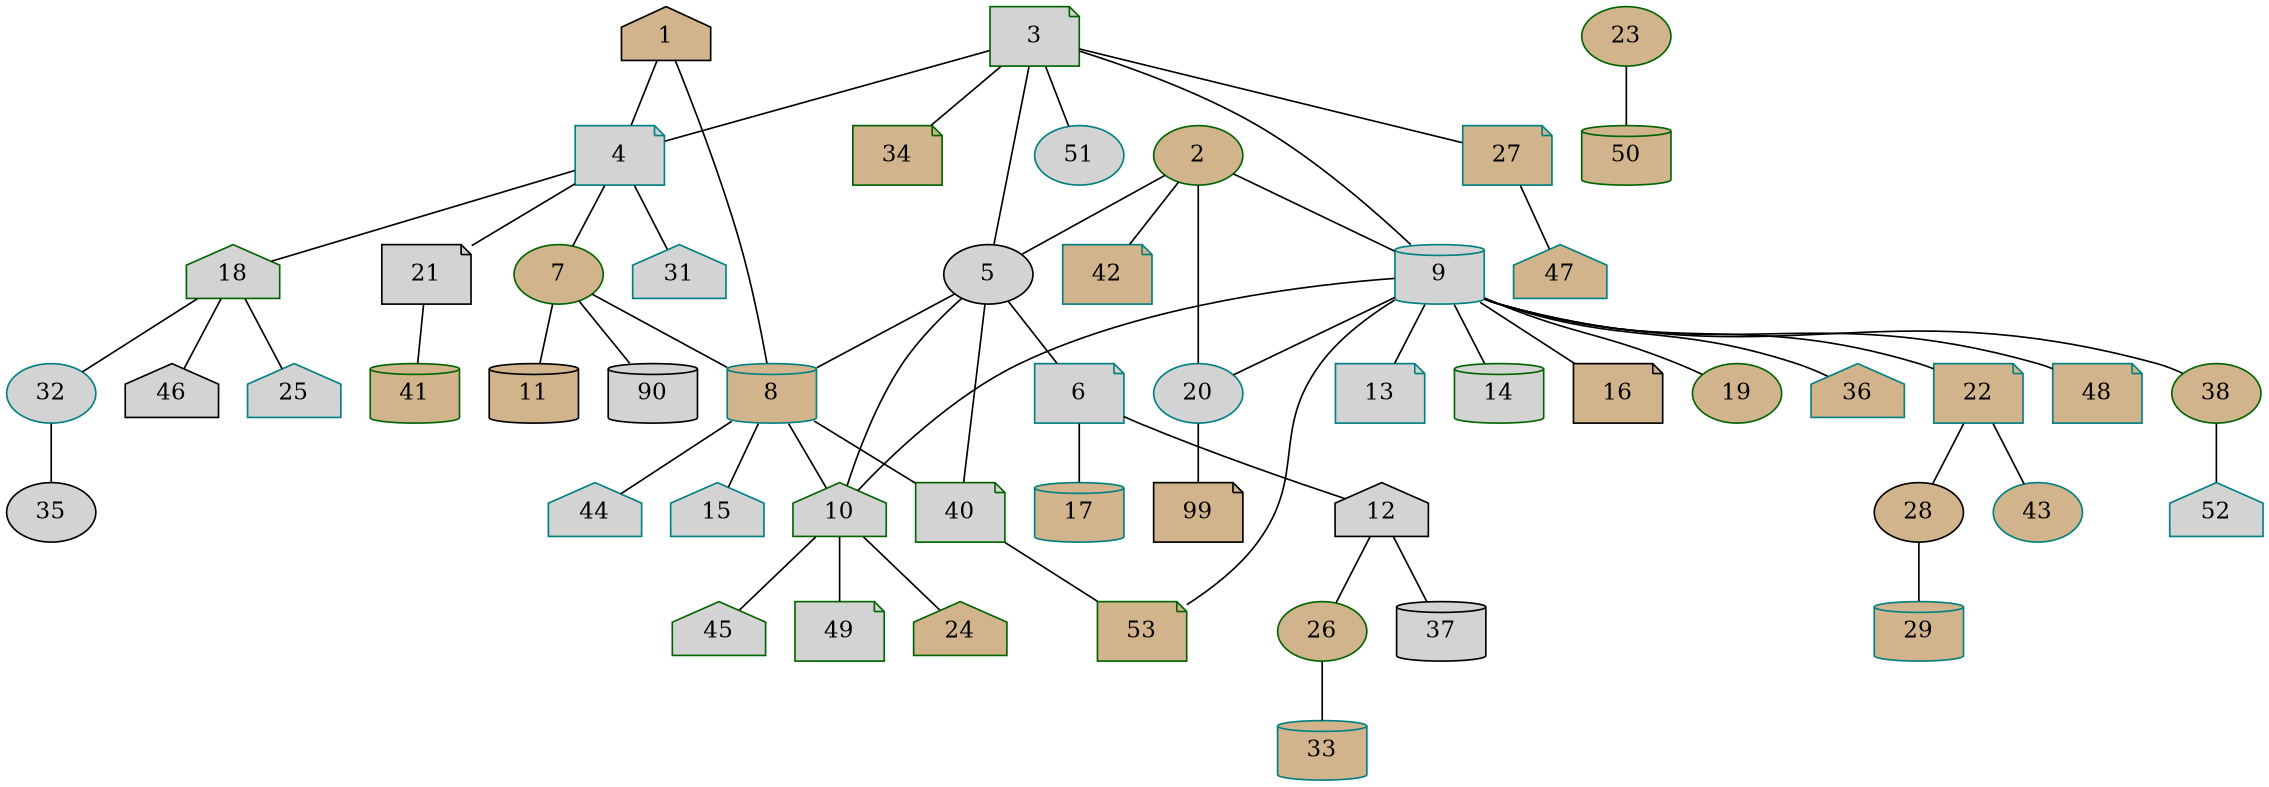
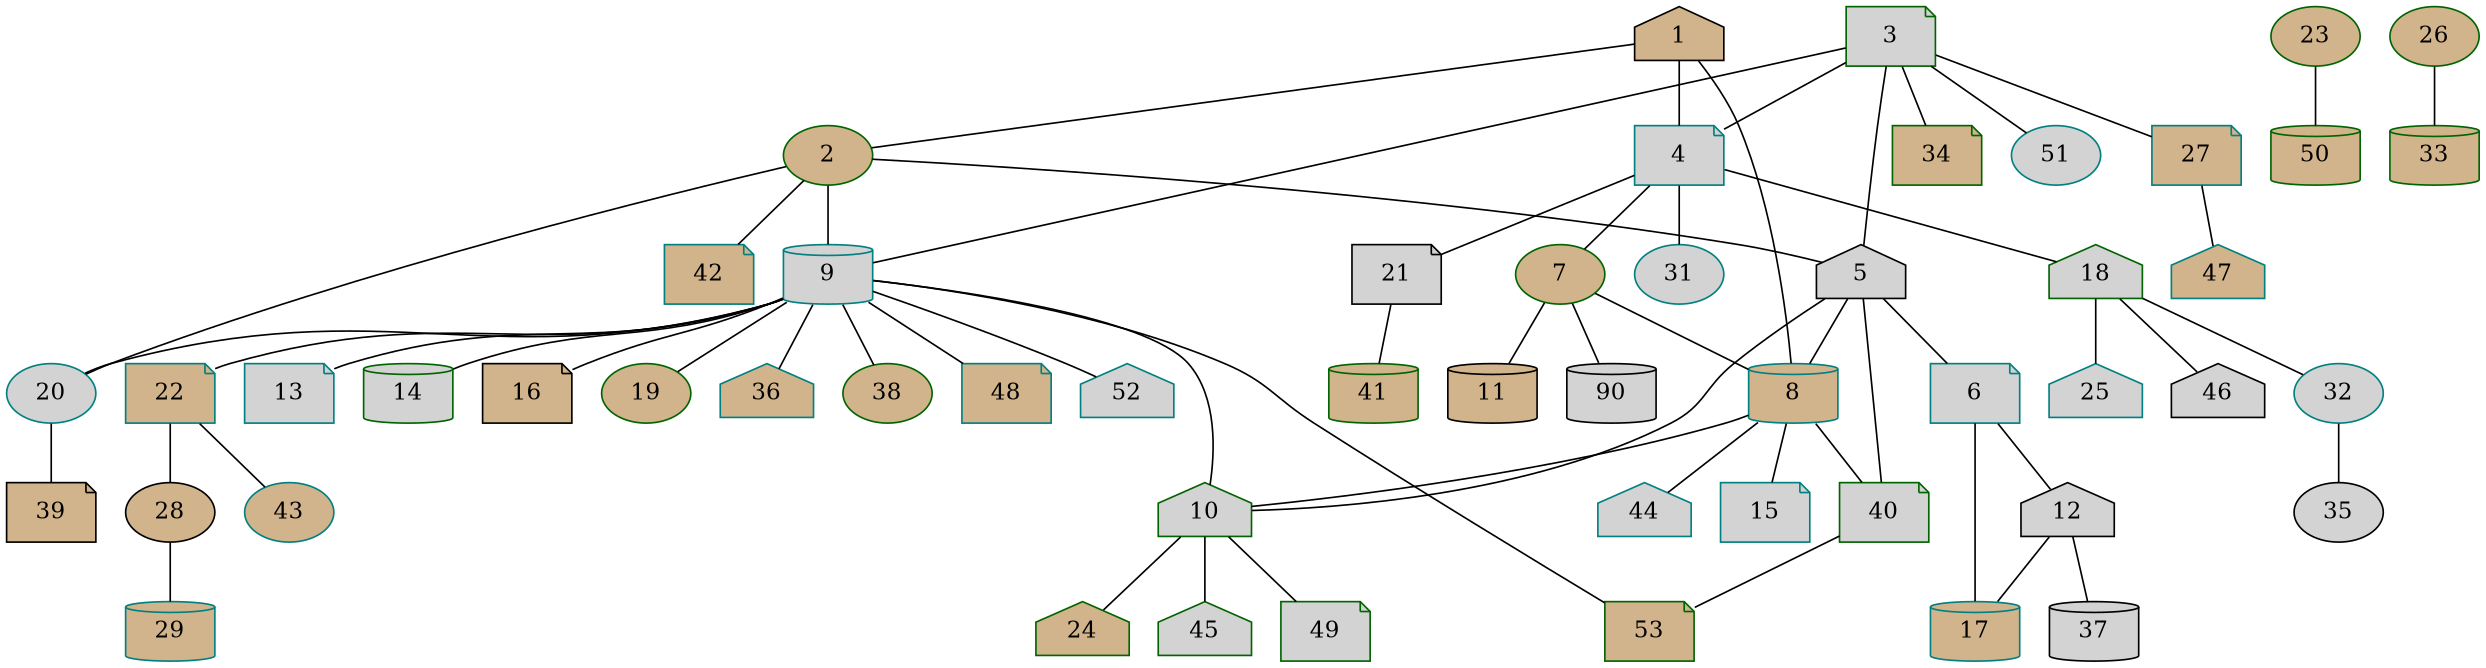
none -> (1253, 96)
(679, 274) -> (1679, 274)
(988, 274) -> (1861, 274)
(2216, 453) -> (985, 332)
(717, 512) -> (1765, 512)
(1198, 512) -> (51, 512)
(1353, 570) -> (2023, 569)
(1322, 750) -> (2435, 155)
